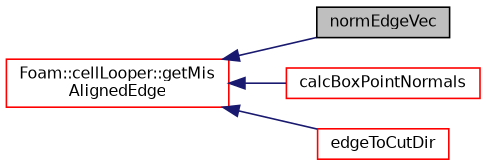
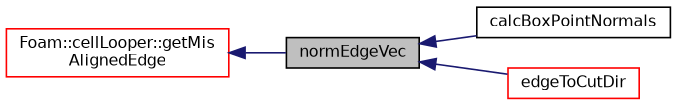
(266, 83) -> (456, 39)
(383, 83) -> (574, 22)
(278, 120) -> (472, 69)
